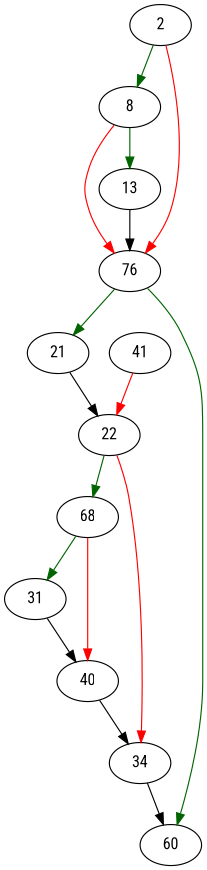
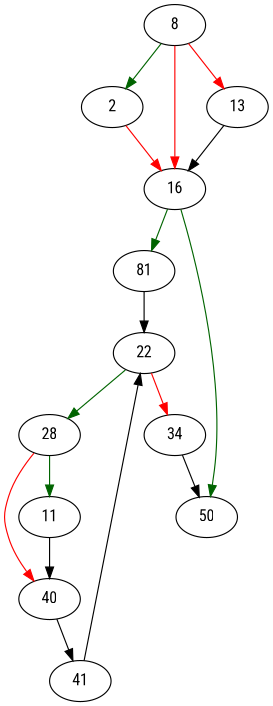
(147, 60) -> (147, 62)
(130, 142) -> (203, 62)
(130, 271) -> (175, 189)
(58, 353) -> (144, 271)
(127, 388) -> (111, 523)
(88, 517) -> (50, 435)
(35, 599) -> (50, 517)
(111, 717) -> (63, 634)
(171, 845) -> (207, 517)
